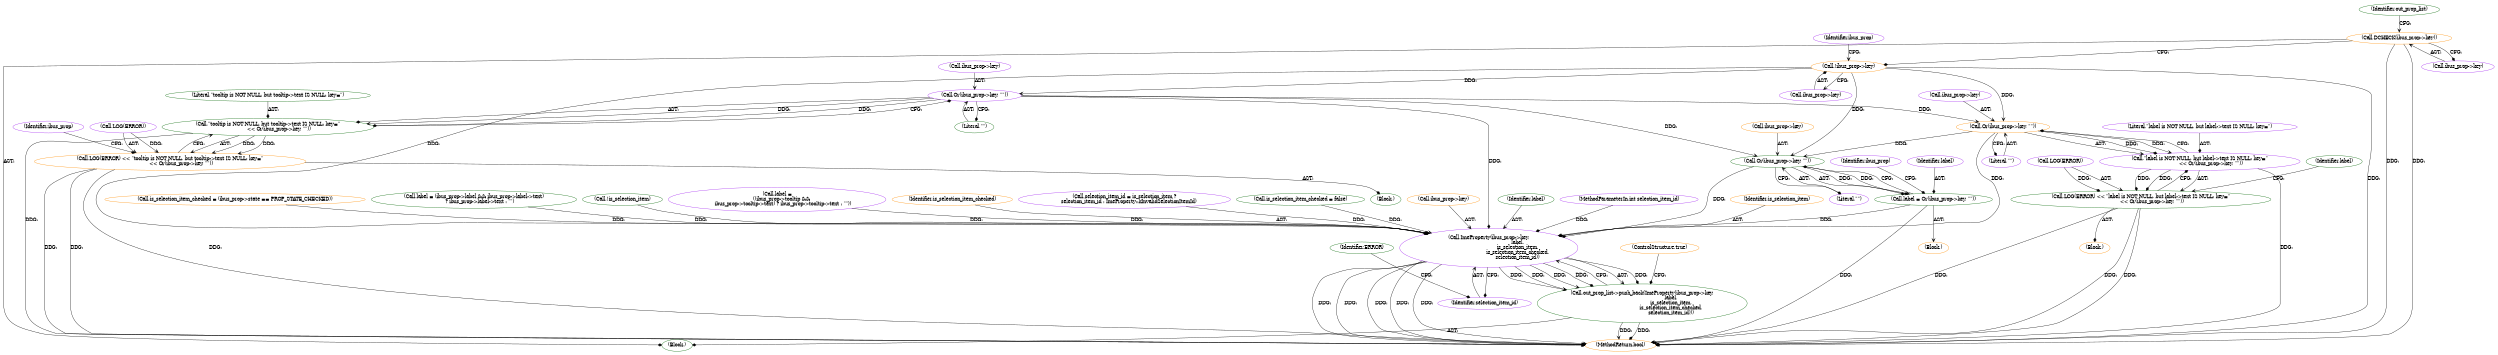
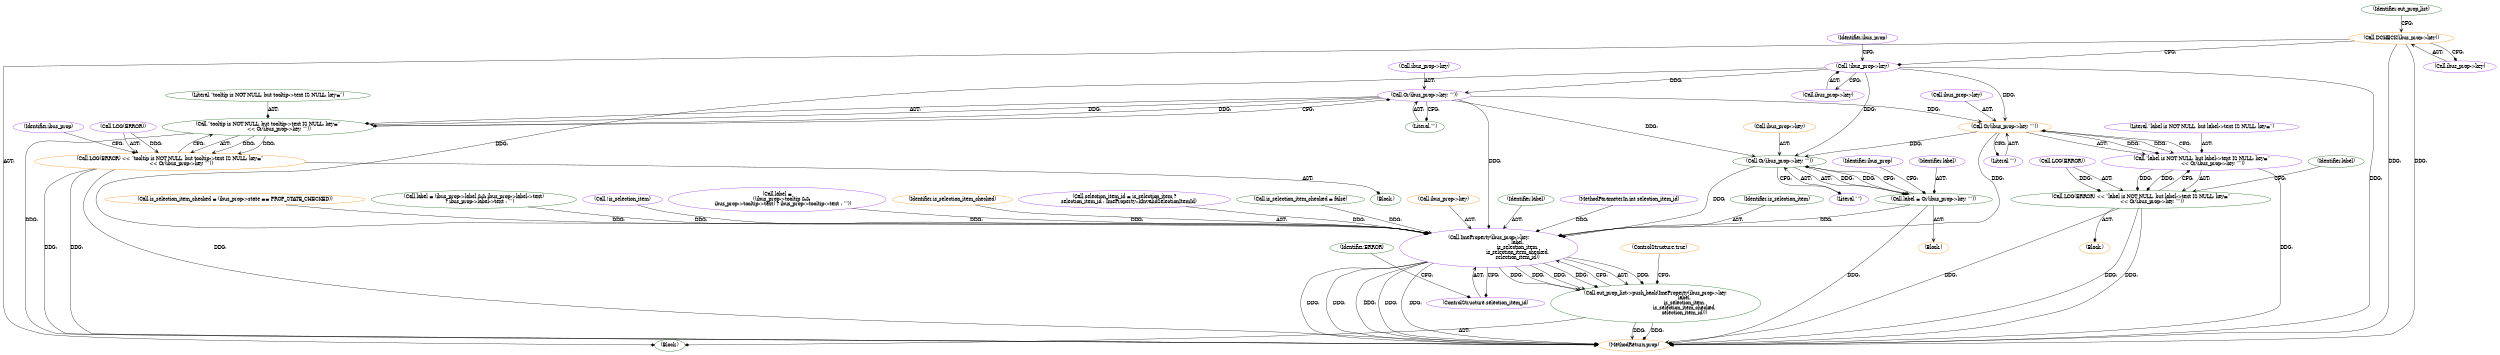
(1849, 67) -> (1862, 67)
(622, 199) -> (622, 199)
(1777, 199) -> (1777, 199)
(1485, 303) -> (1486, 303)
(1620, 345) -> (1634, 345)
